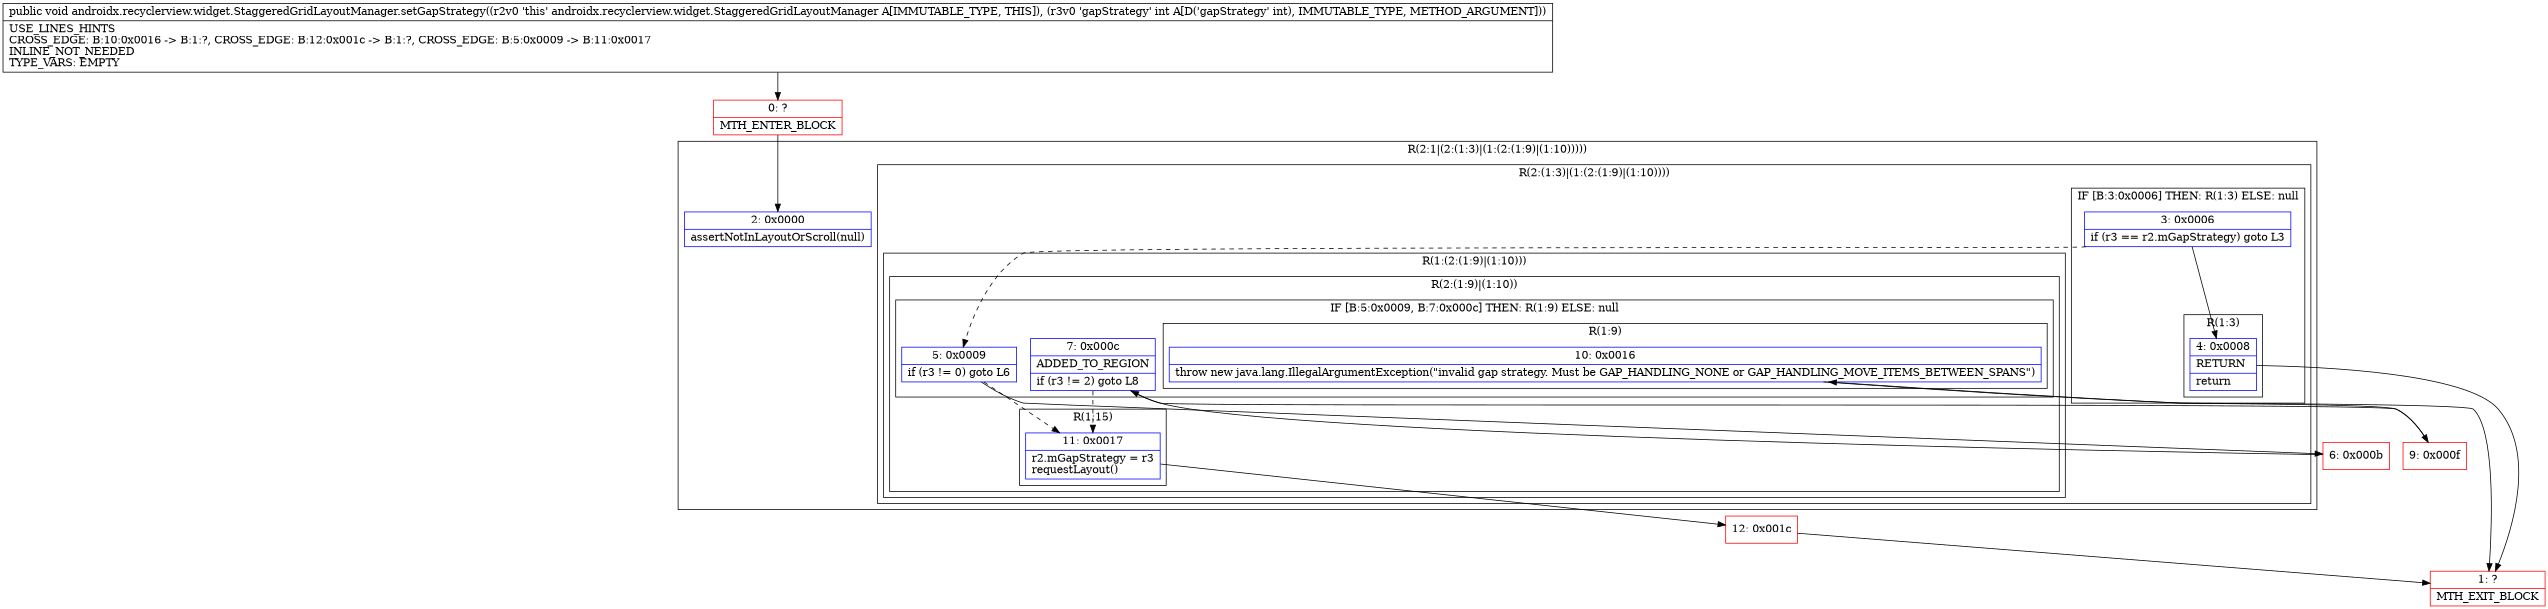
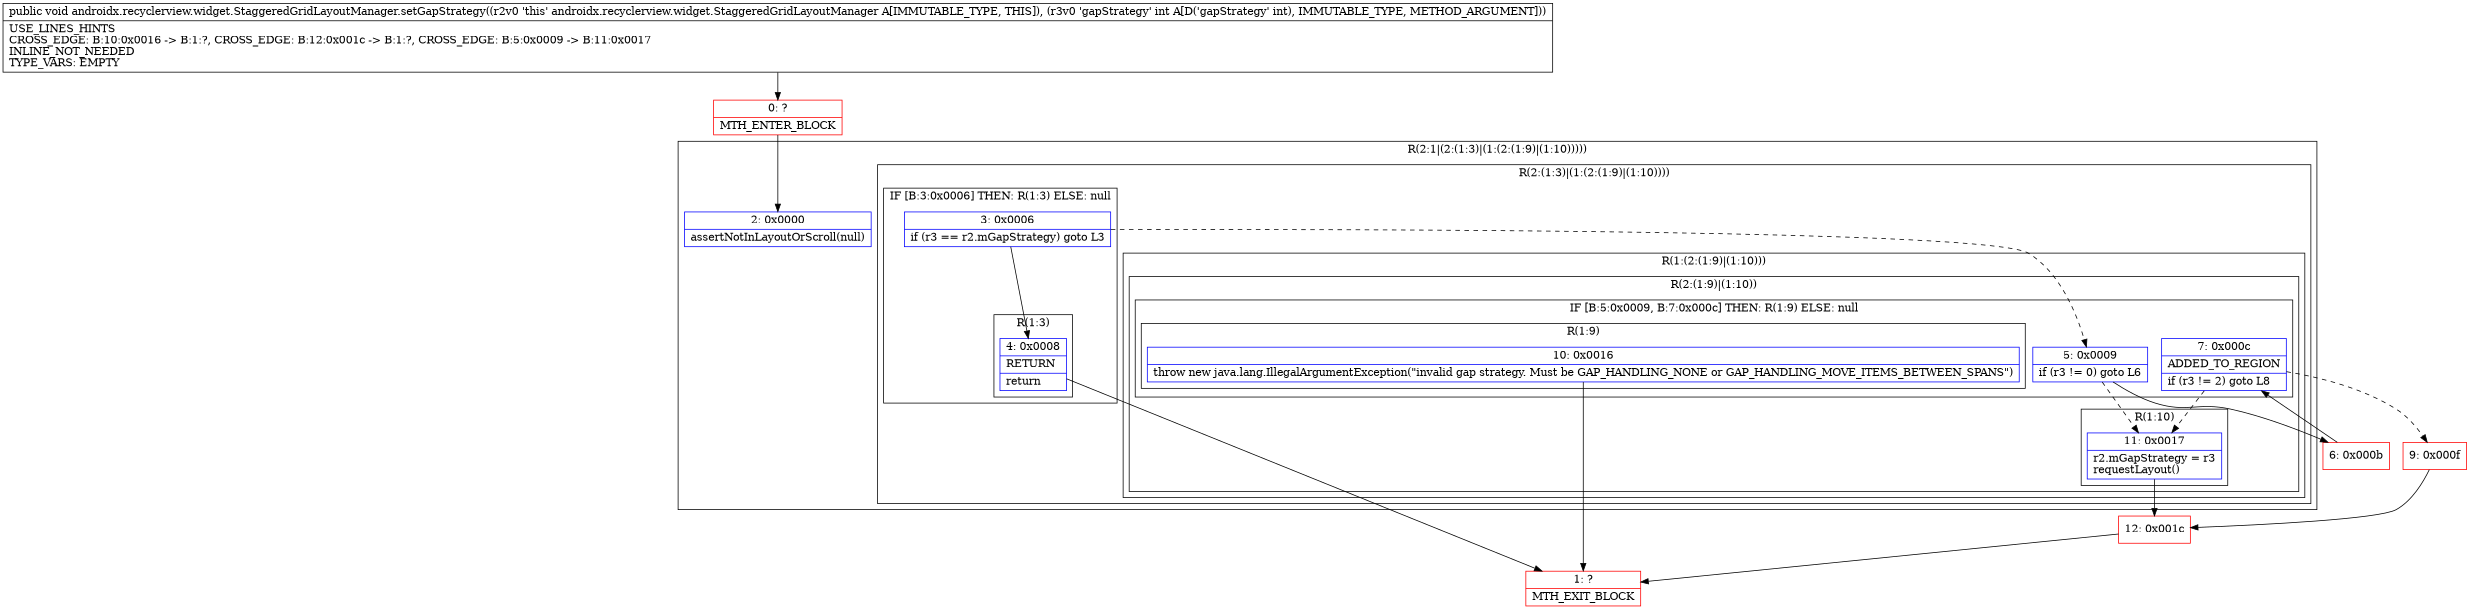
(2140, 401) -> (2324, 520)
(1781, 405) -> (2361, 392)
(1093, 418) -> (2154, 418)
